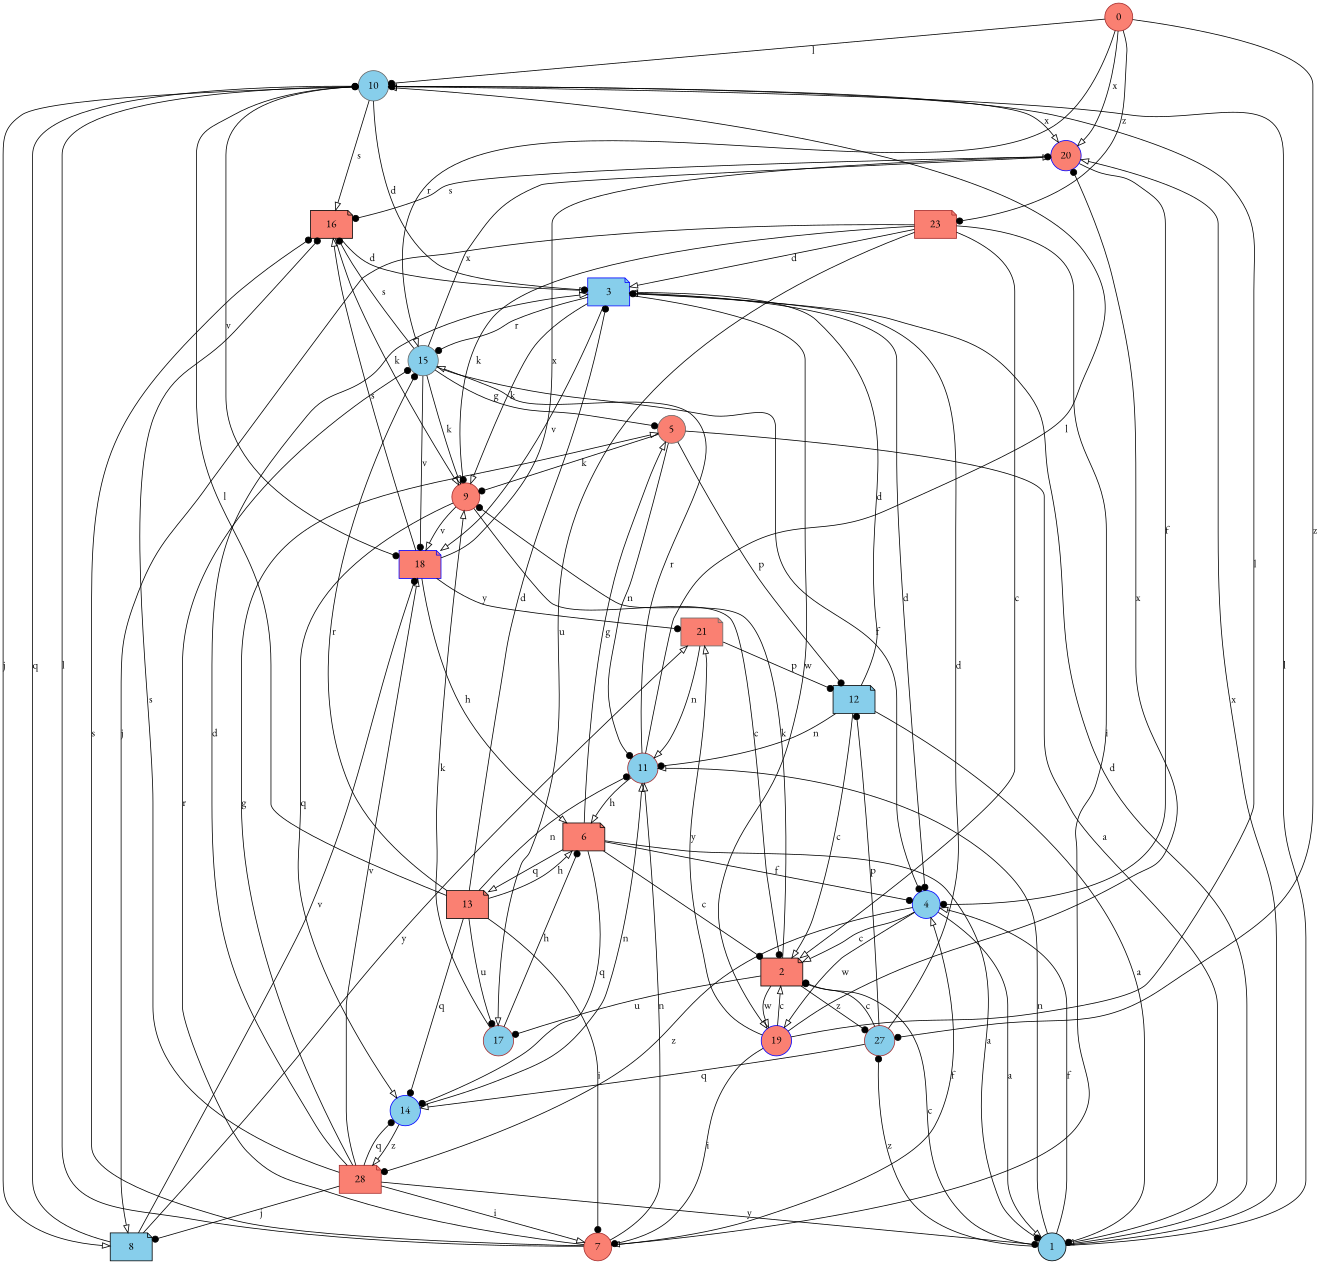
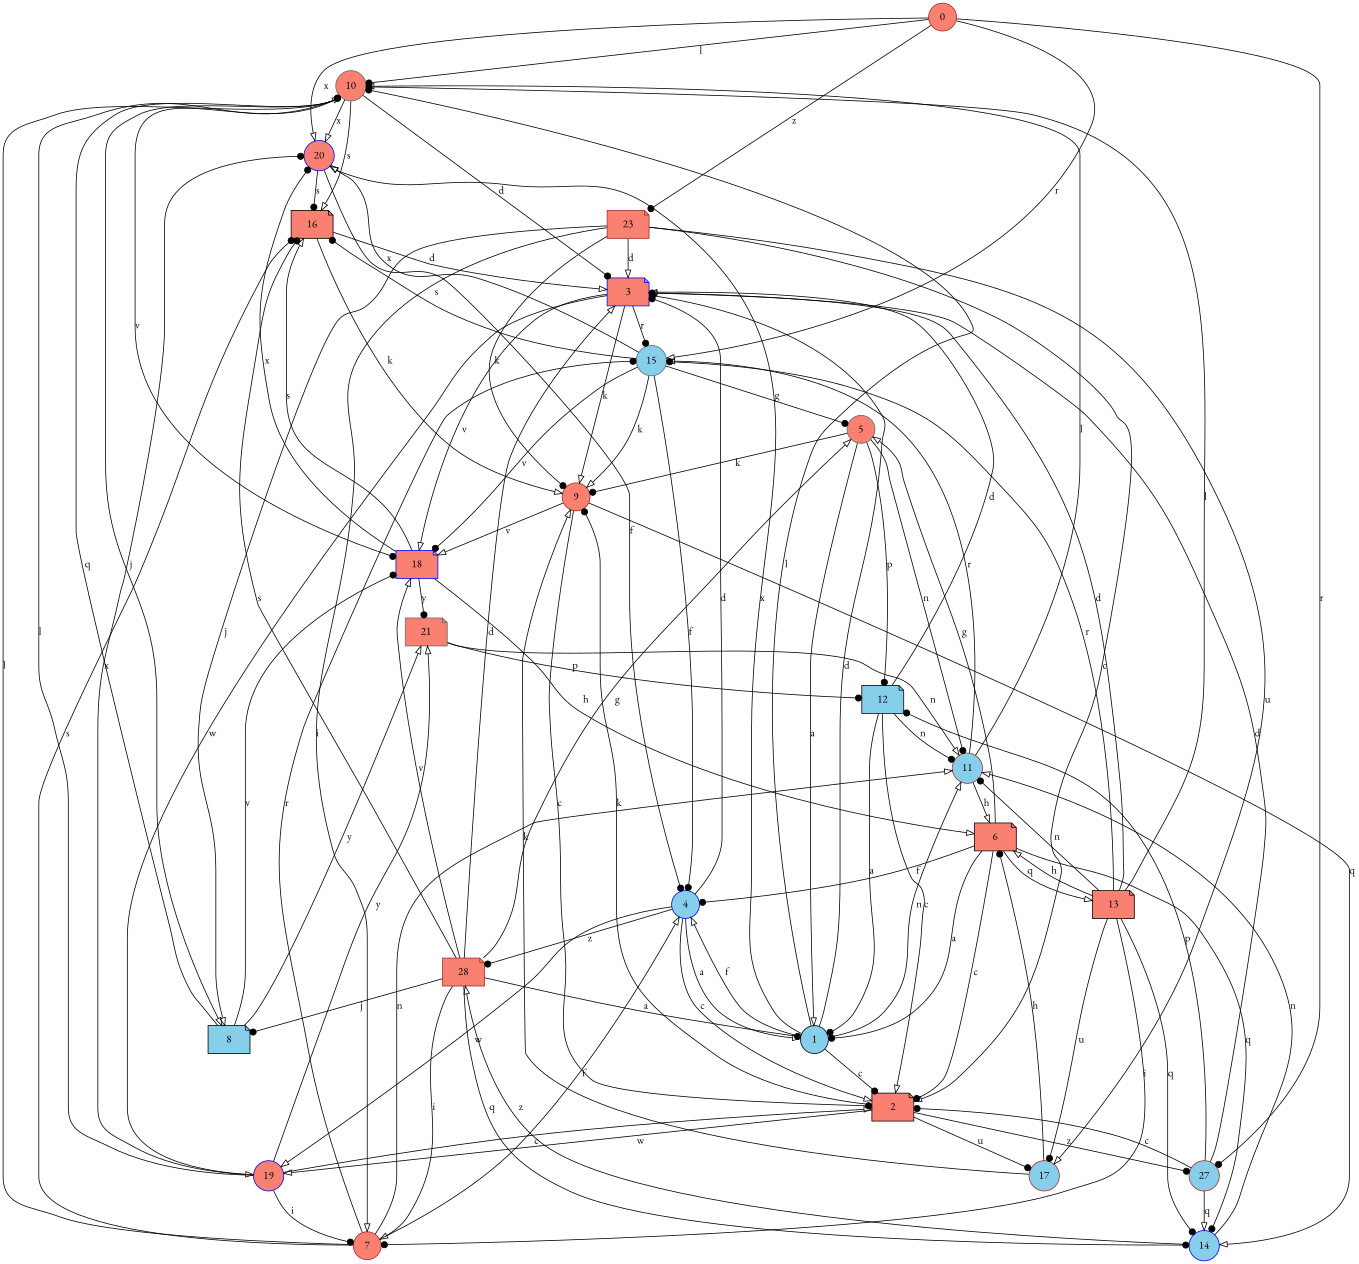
(373, 86) -> (351, 86)
(609, 292) -> (628, 292)
(897, 479) -> (721, 583)
(1315, 531) -> (1322, 598)
(914, 1204) -> none
(750, 1213) -> (646, 1006)
